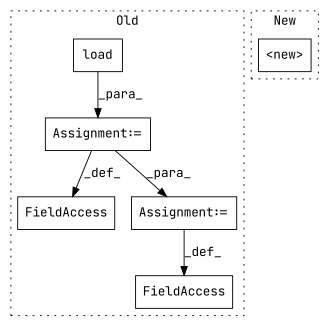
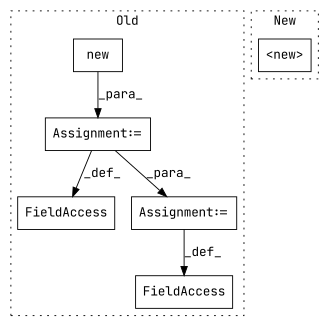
(98, 55) -> (98, 55)
